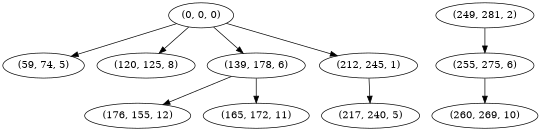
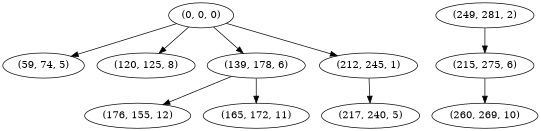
(485, 66) -> (485, 66)
